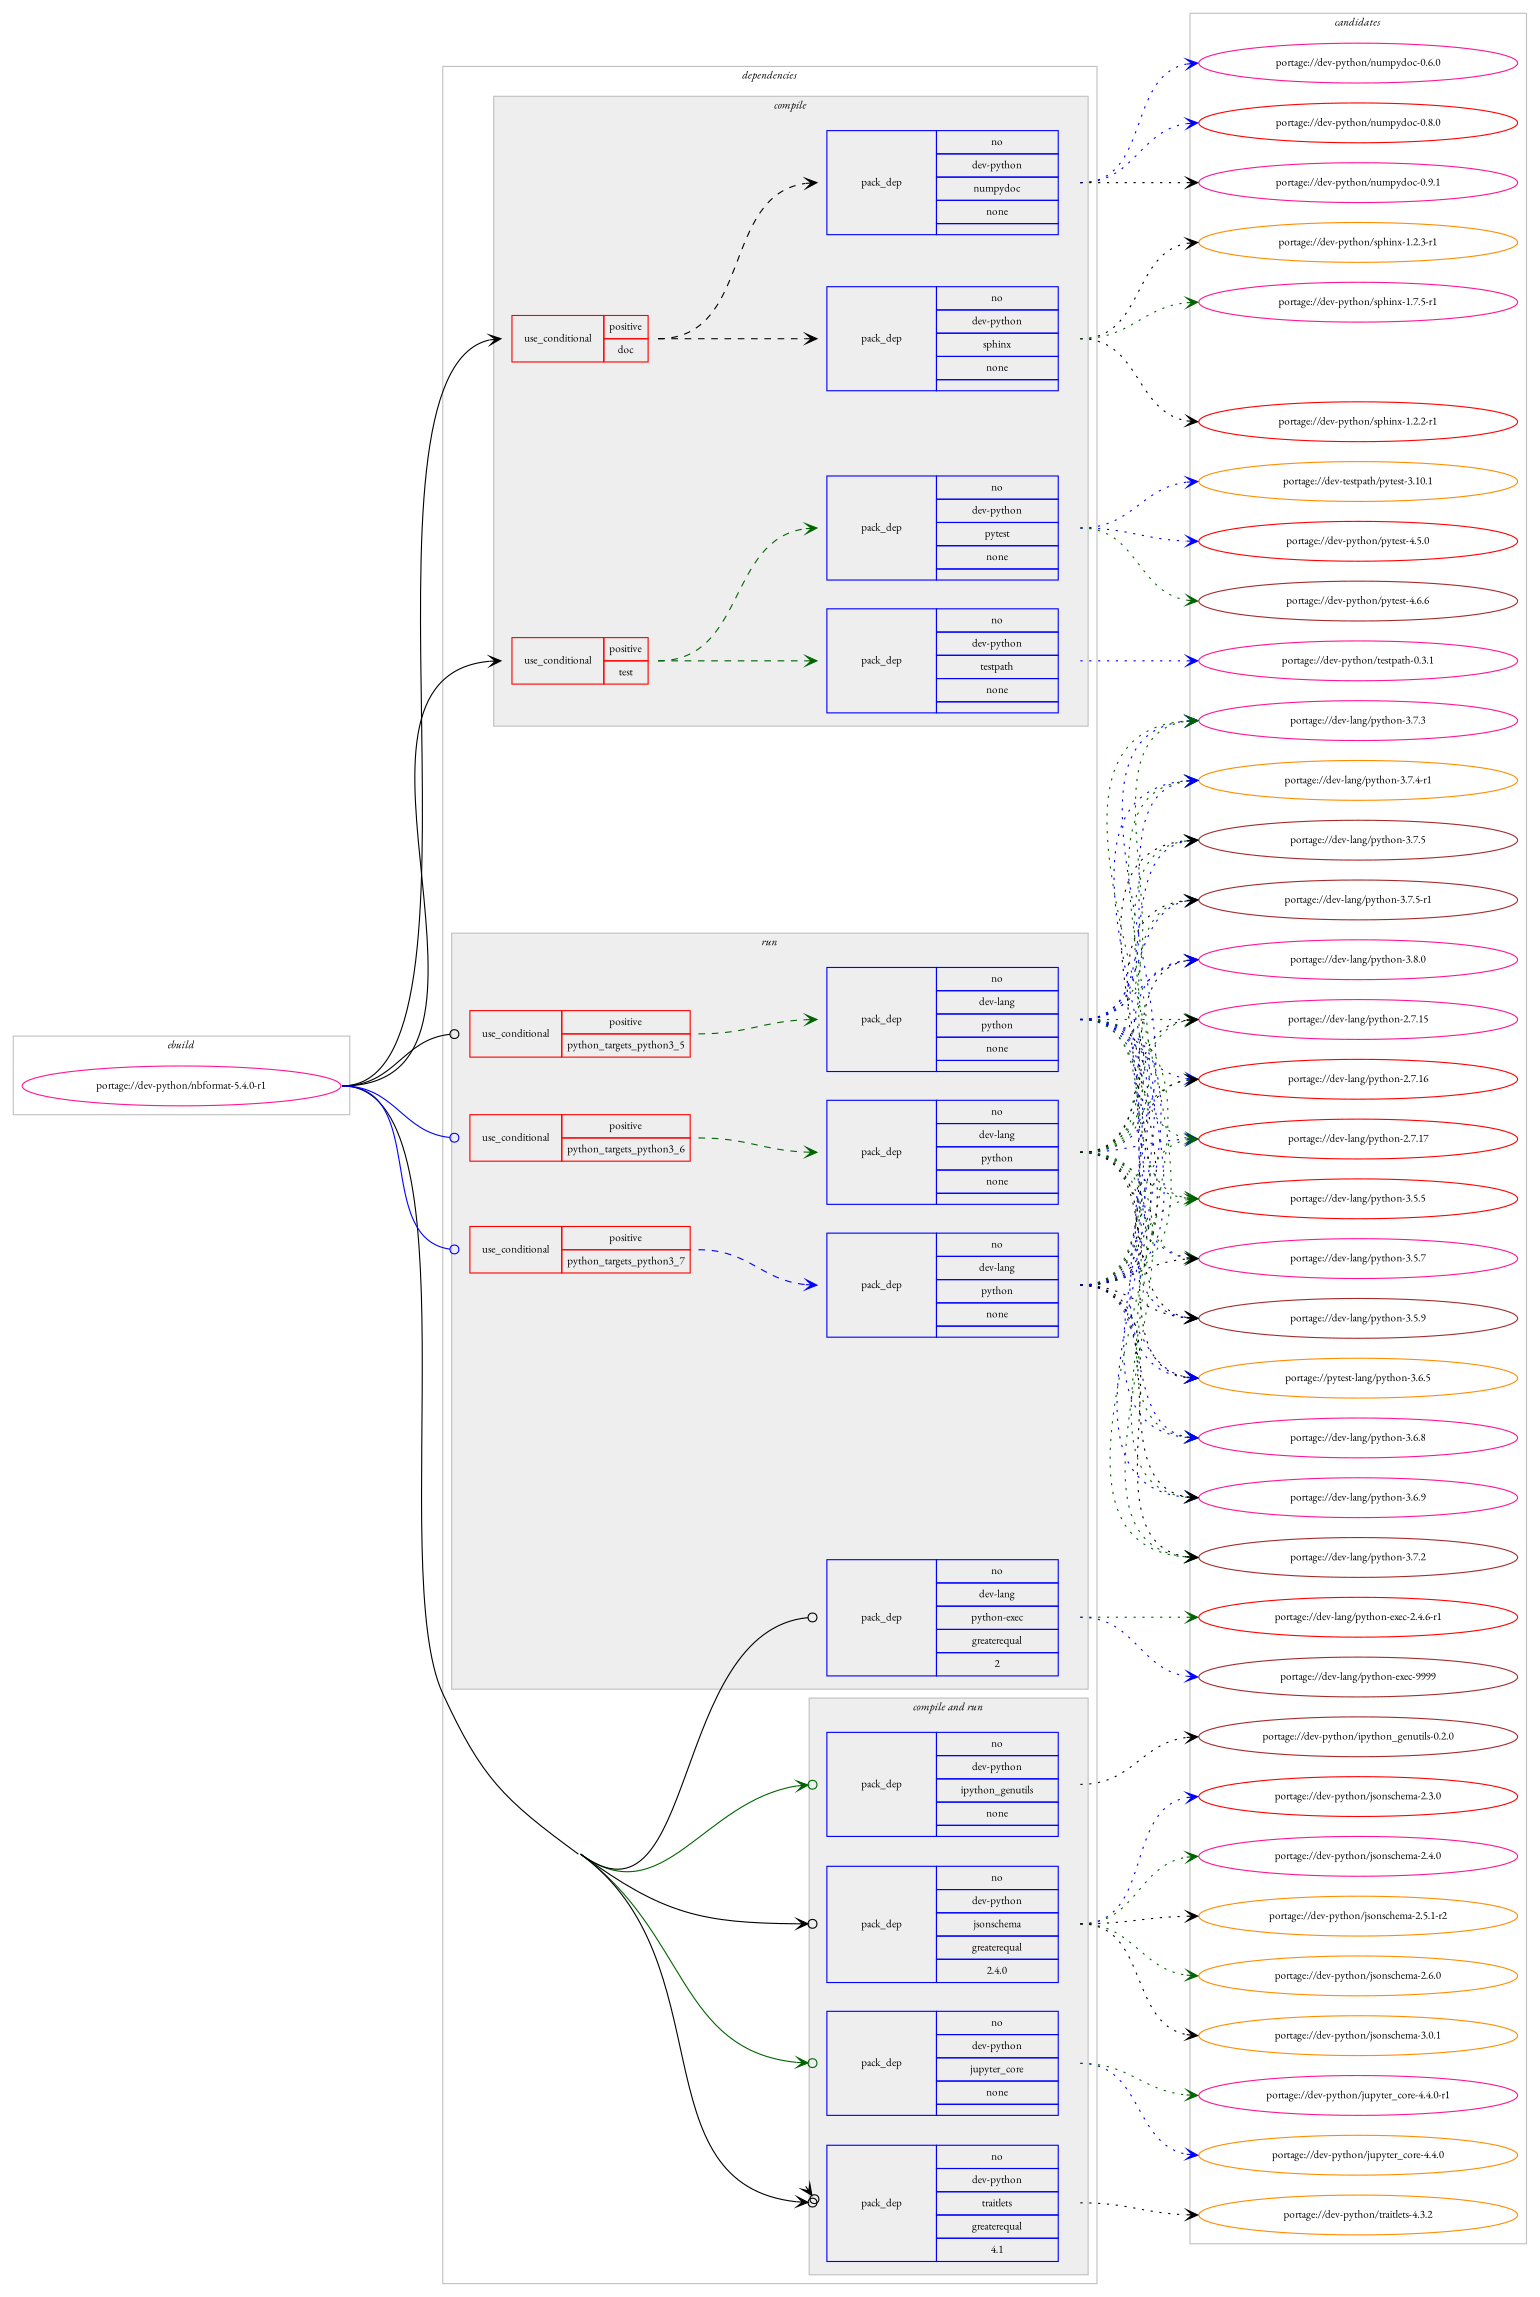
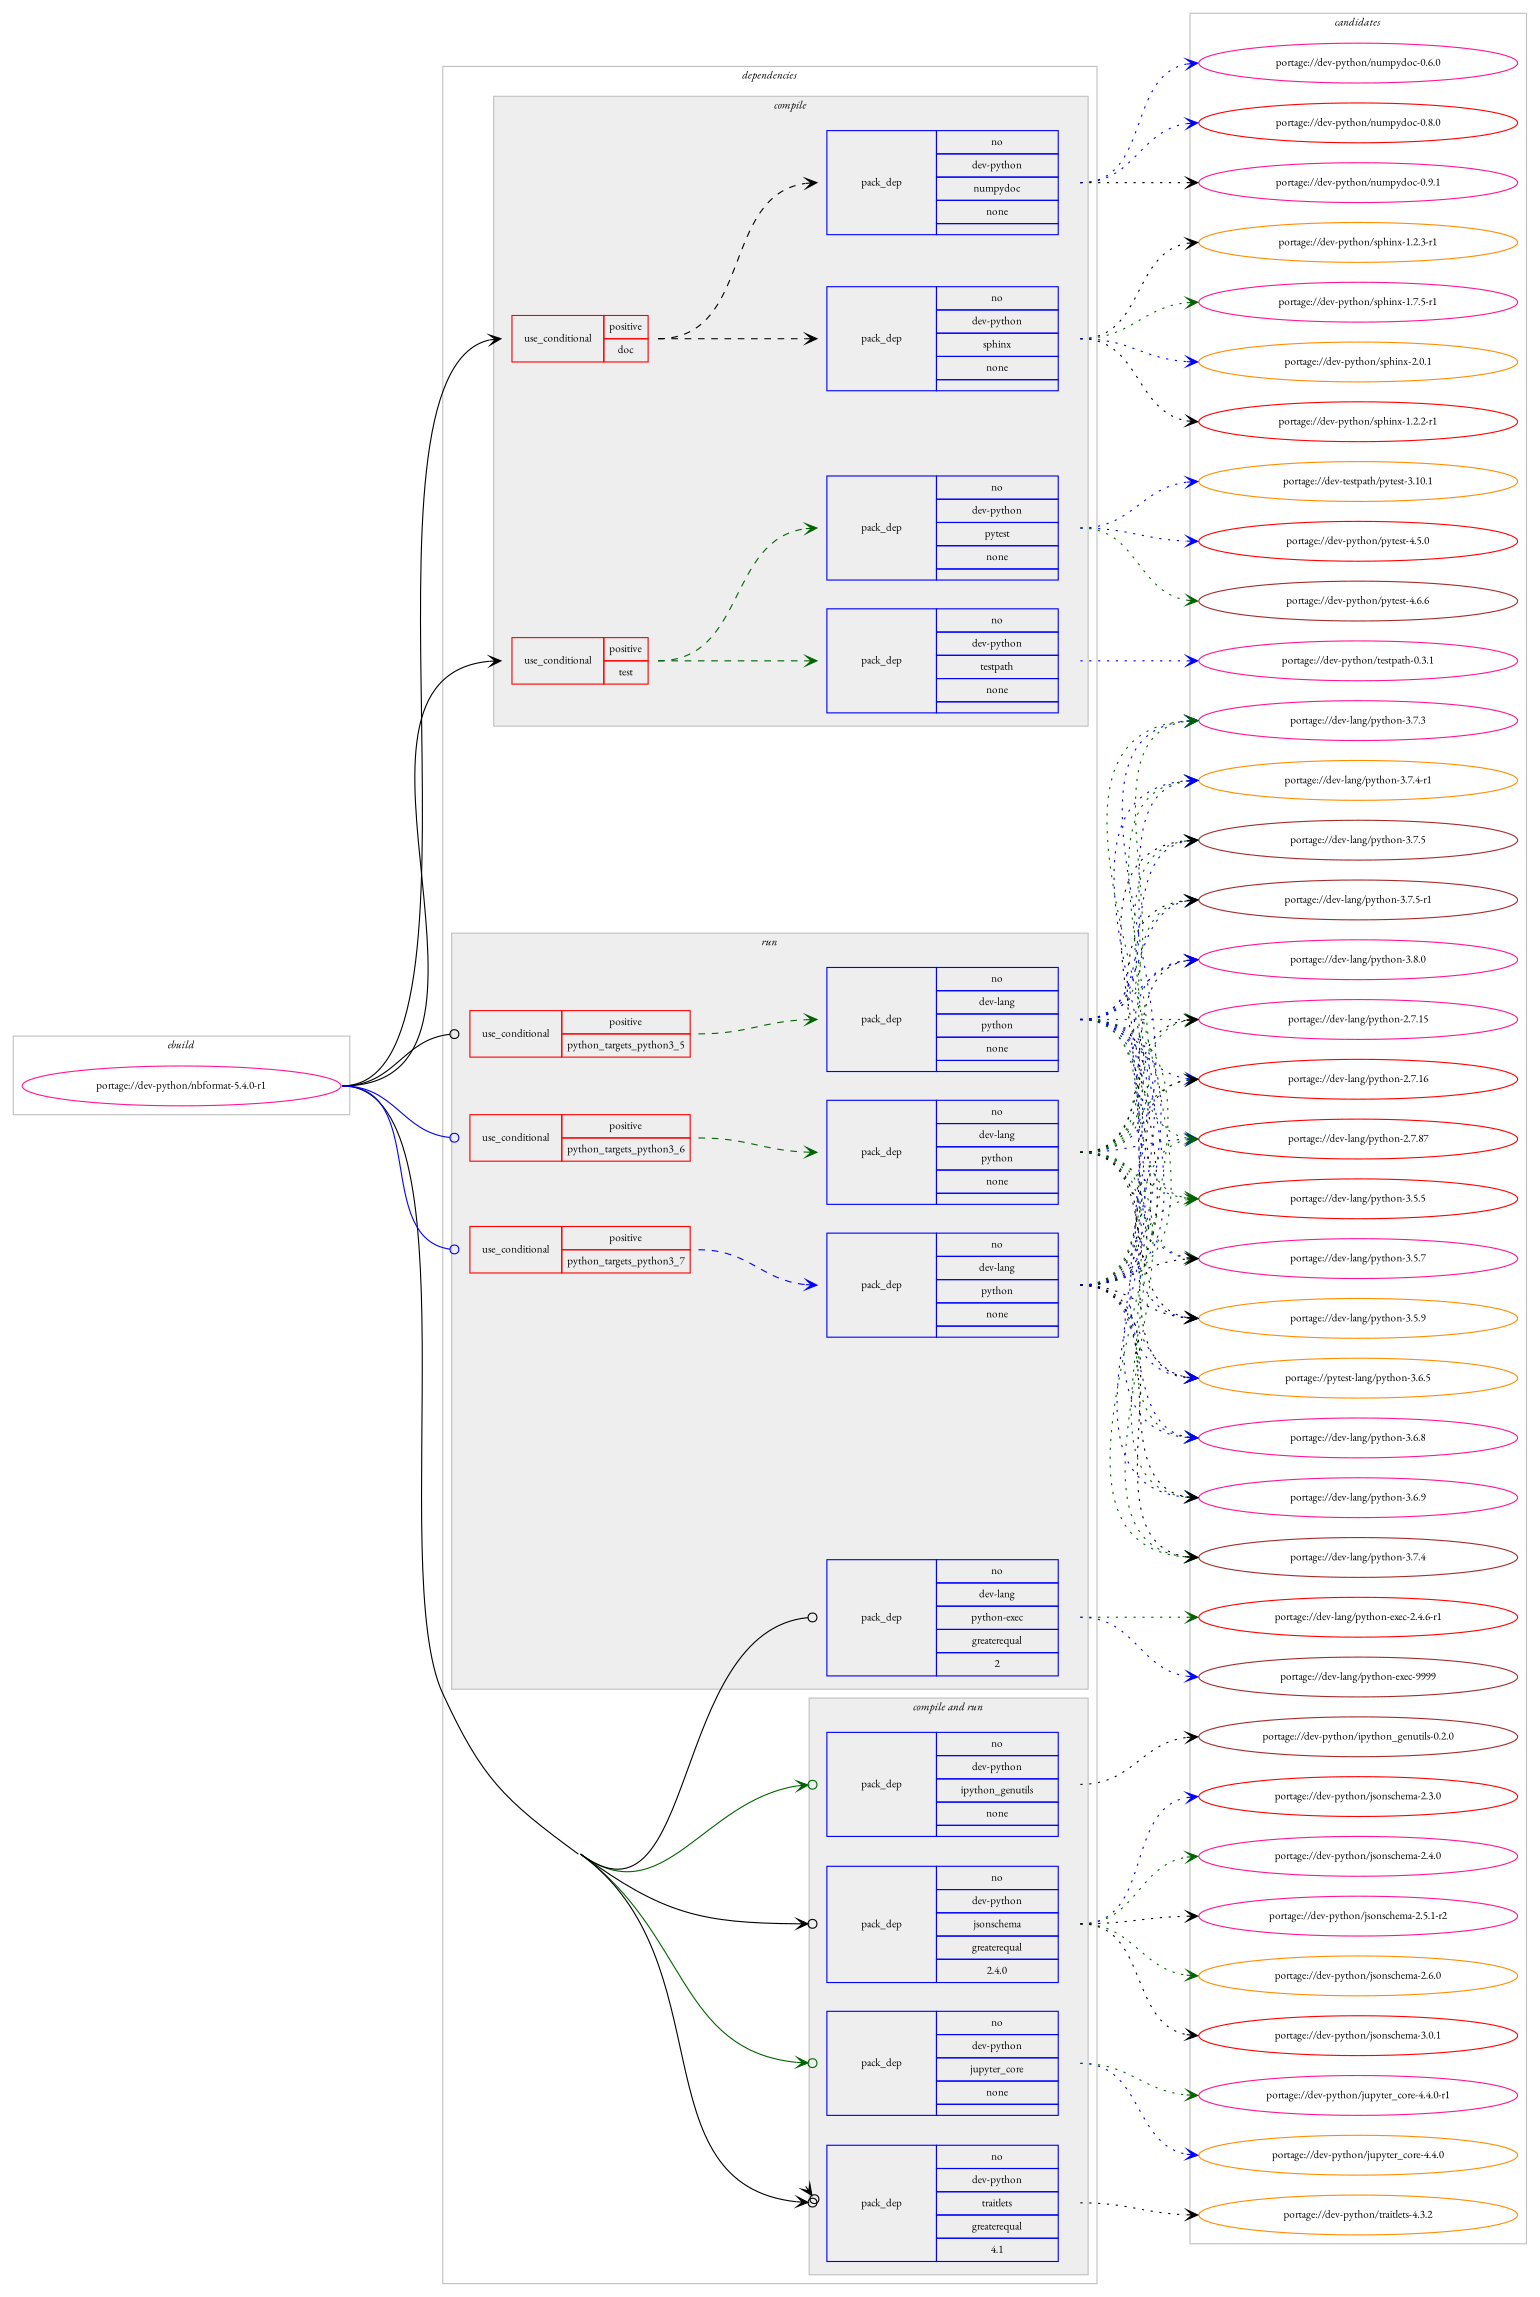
none -> (1358, 362)
(1358, 1139) -> (1358, 1139)
(1358, 1318) -> (1358, 1318)
(1358, 1557) -> (1358, 1557)
(1358, 1916) -> (1358, 1916)
(1358, 2036) -> (1358, 2036)
